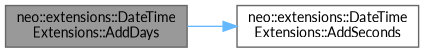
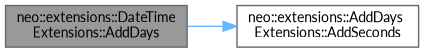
(328, 26) -> (328, 26)
